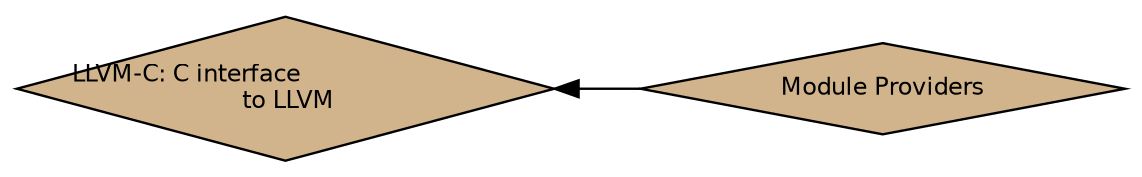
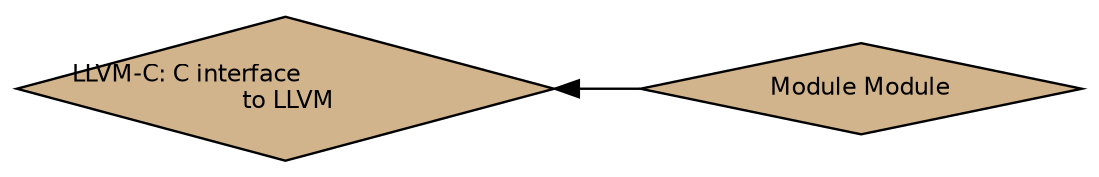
(883, 89) -> (861, 89)
